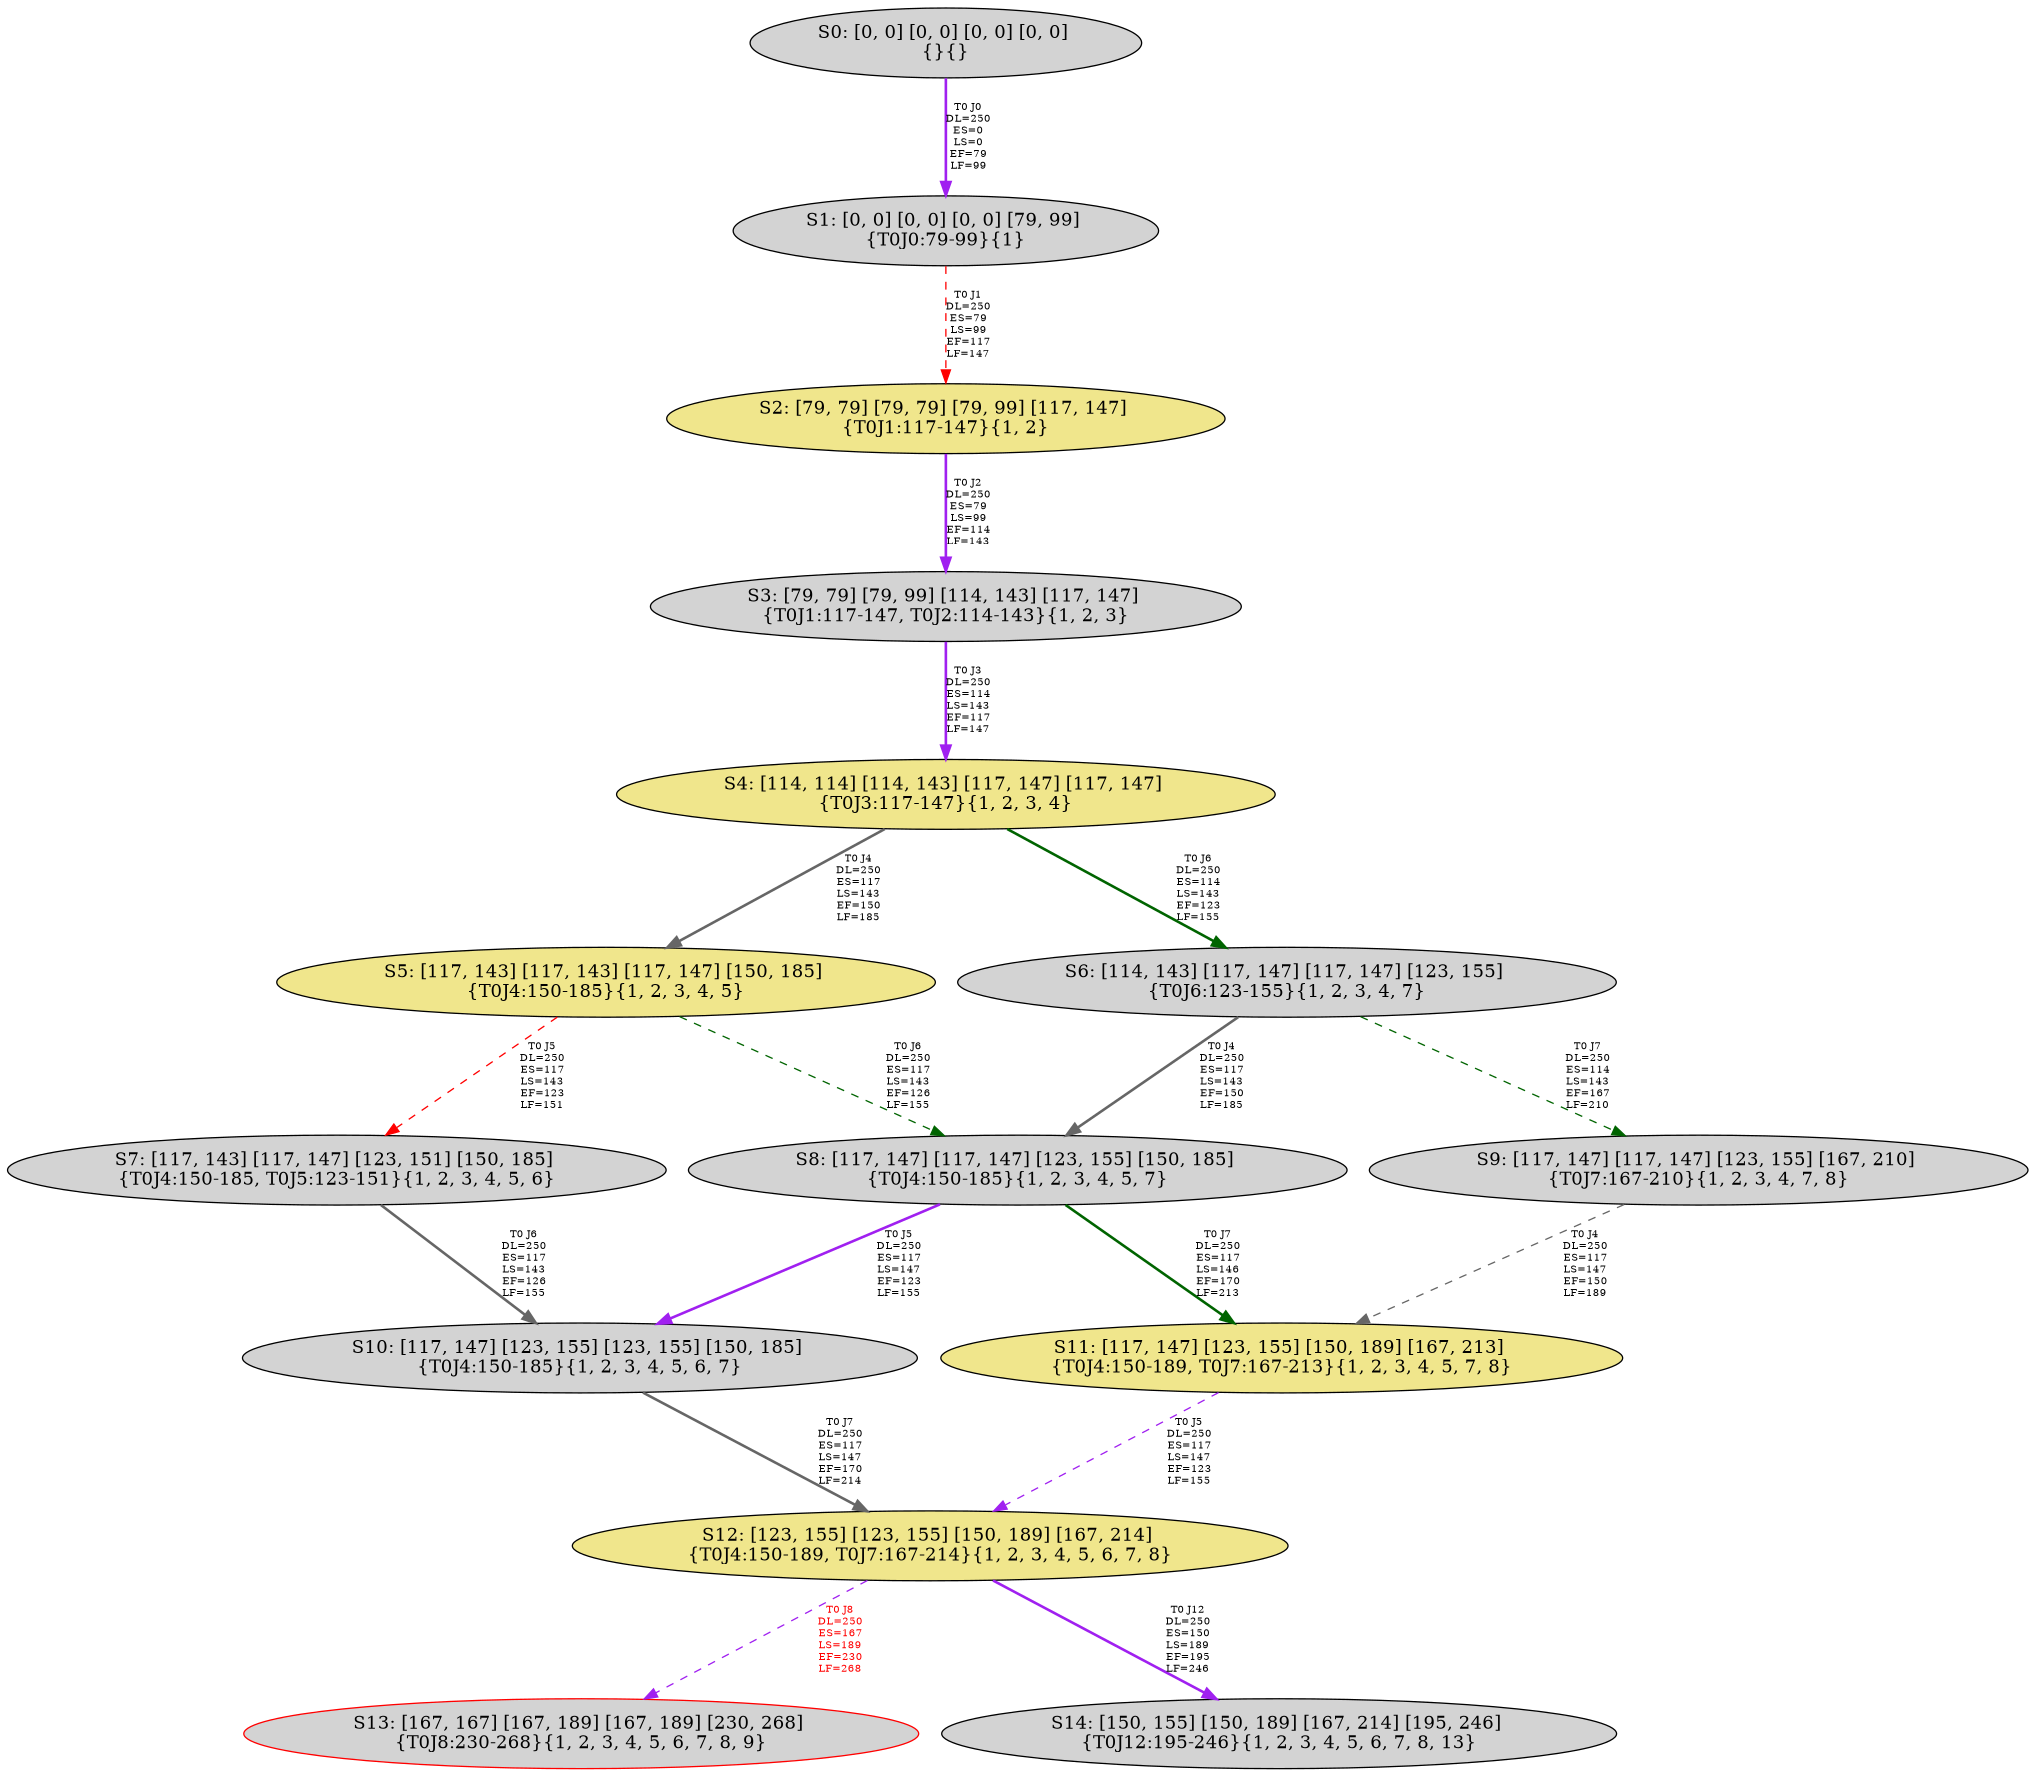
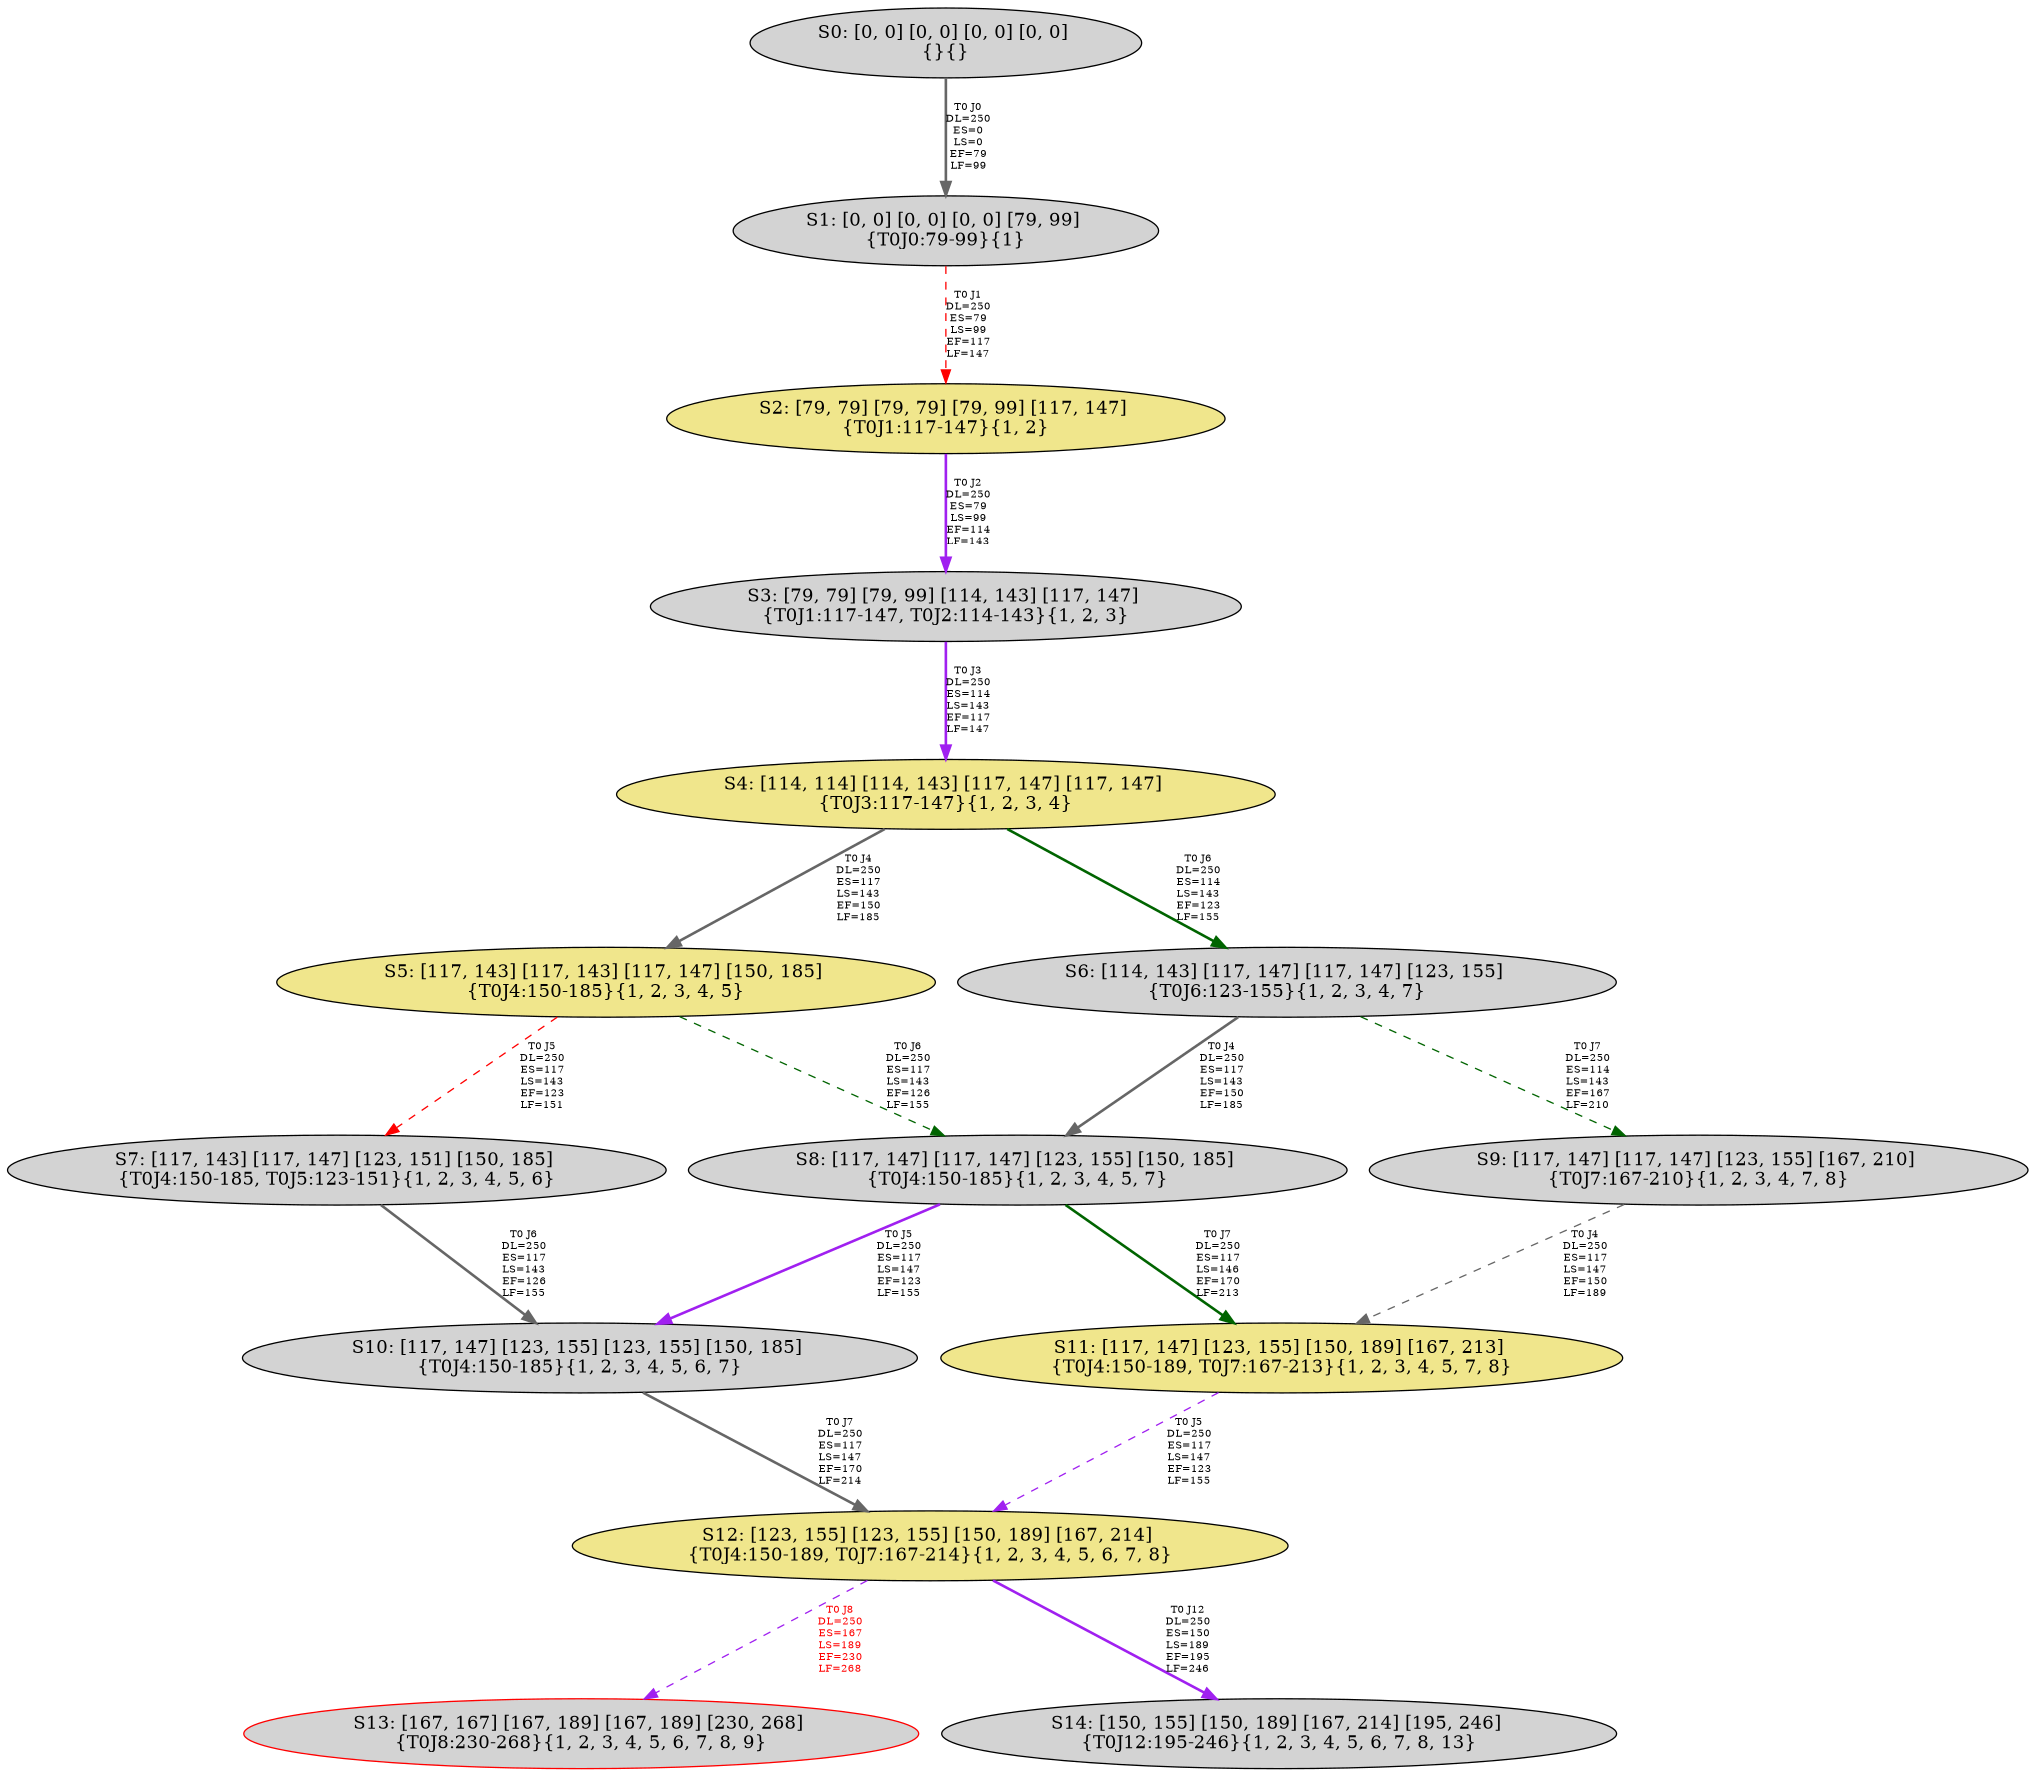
(946, 130) -> (946, 130)
